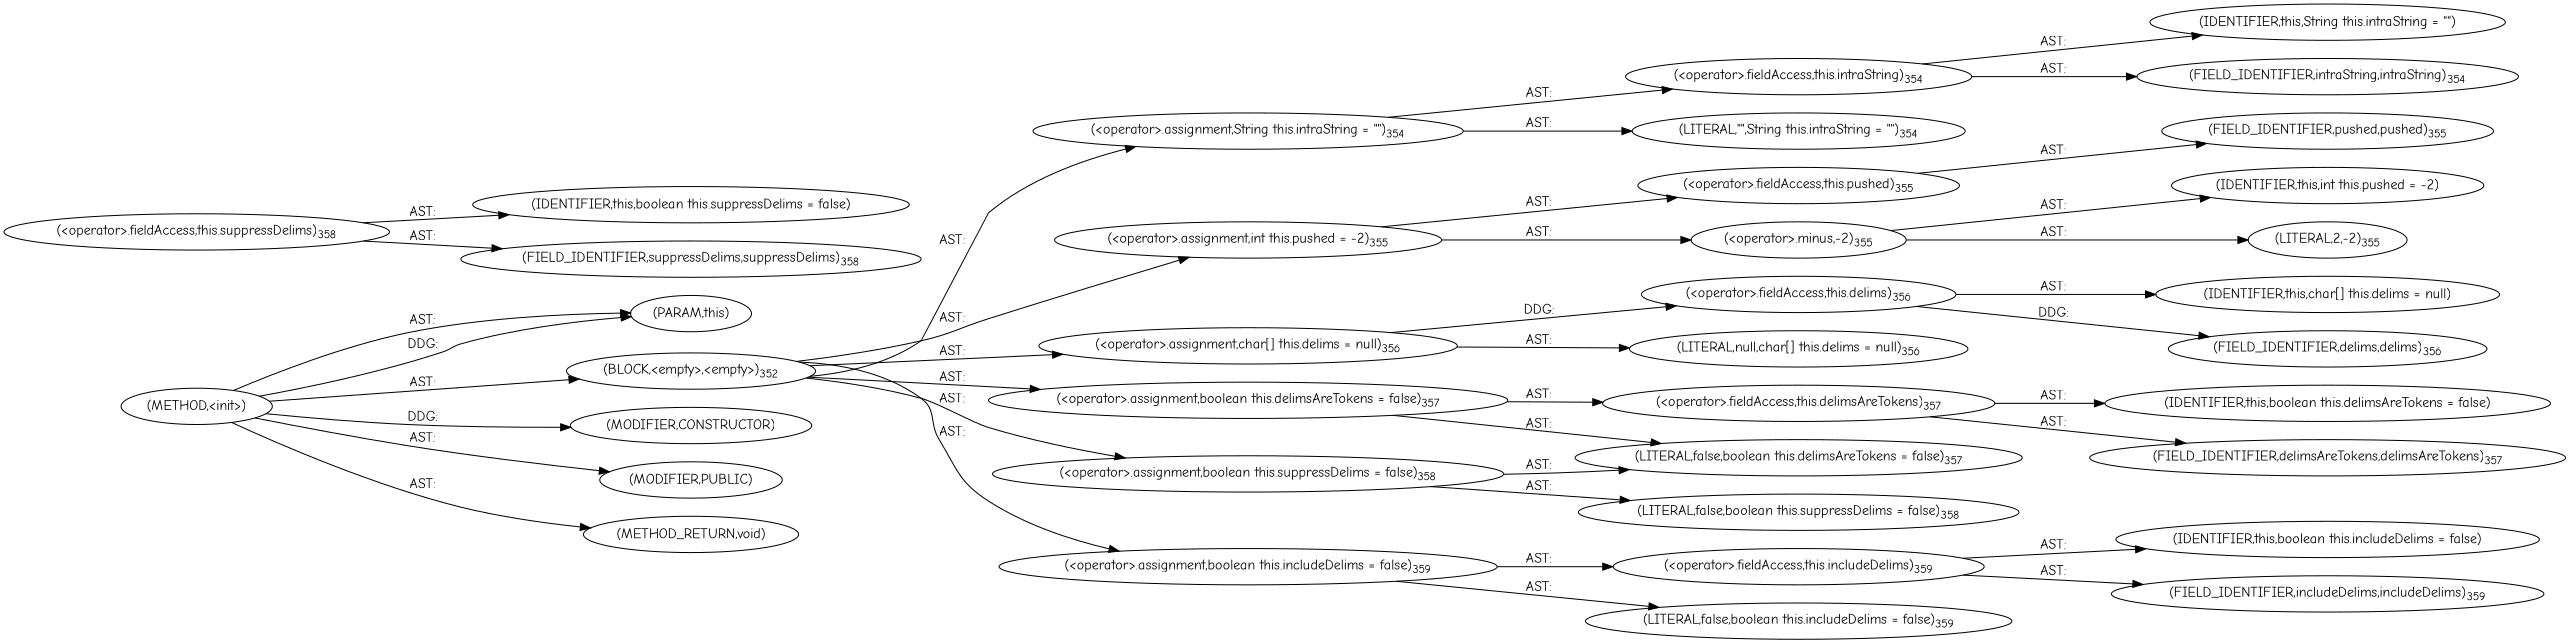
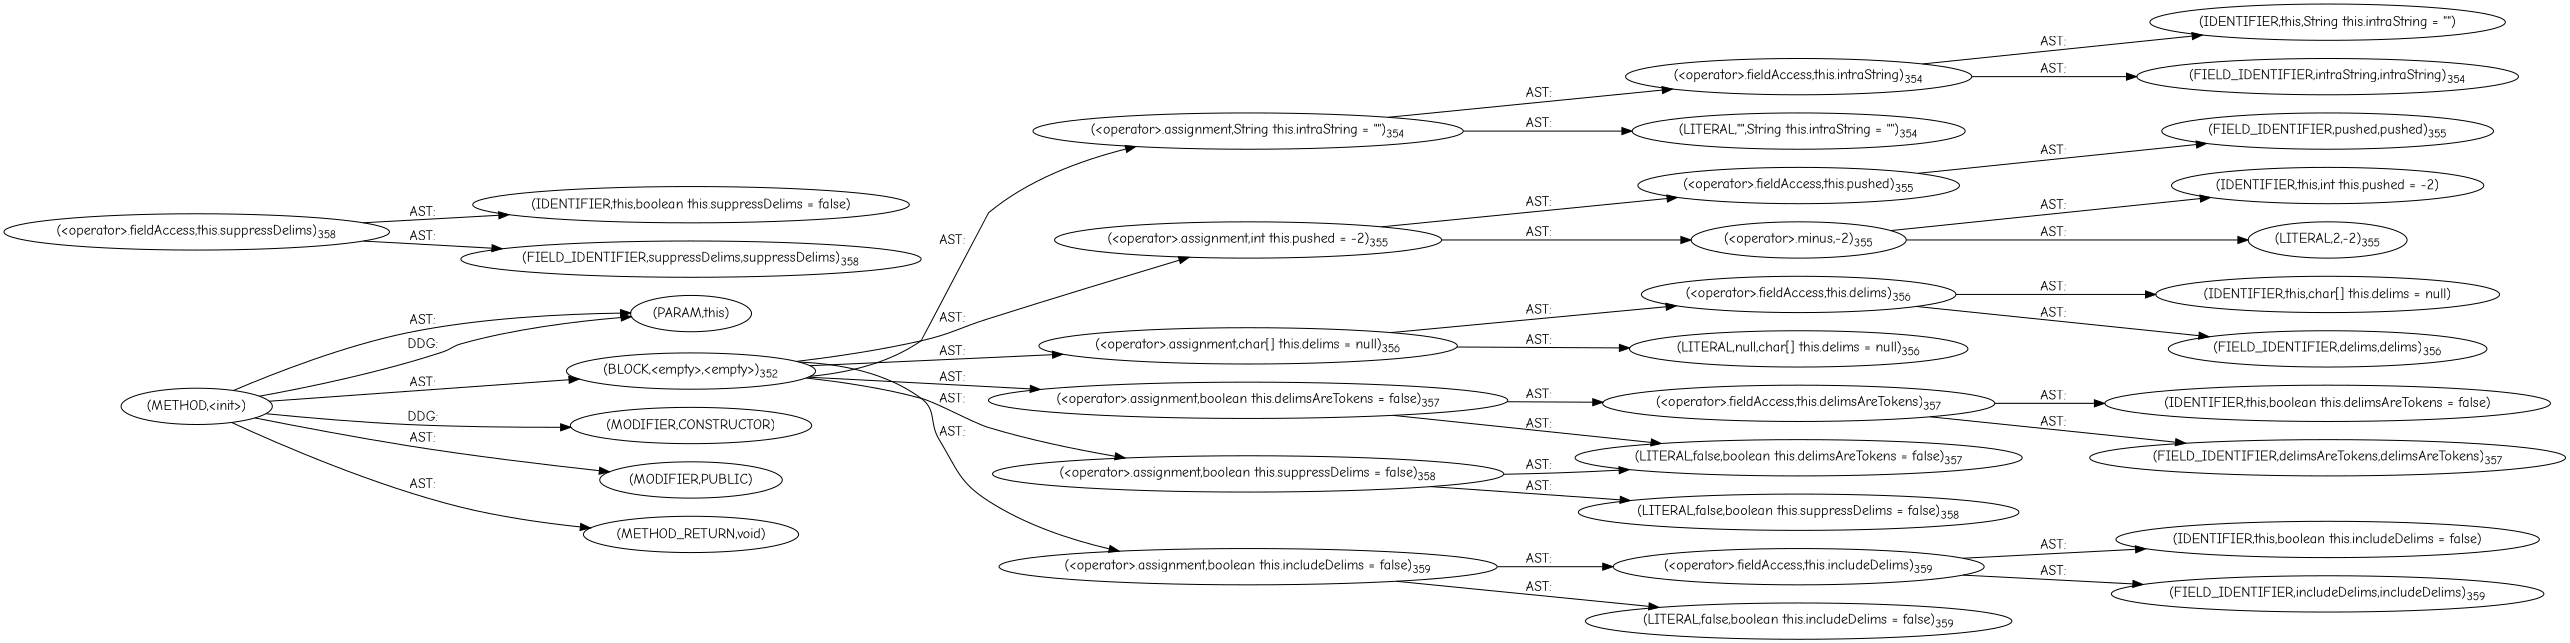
(1541, 310) -> (1541, 310)
(2056, 313) -> (2056, 313)
